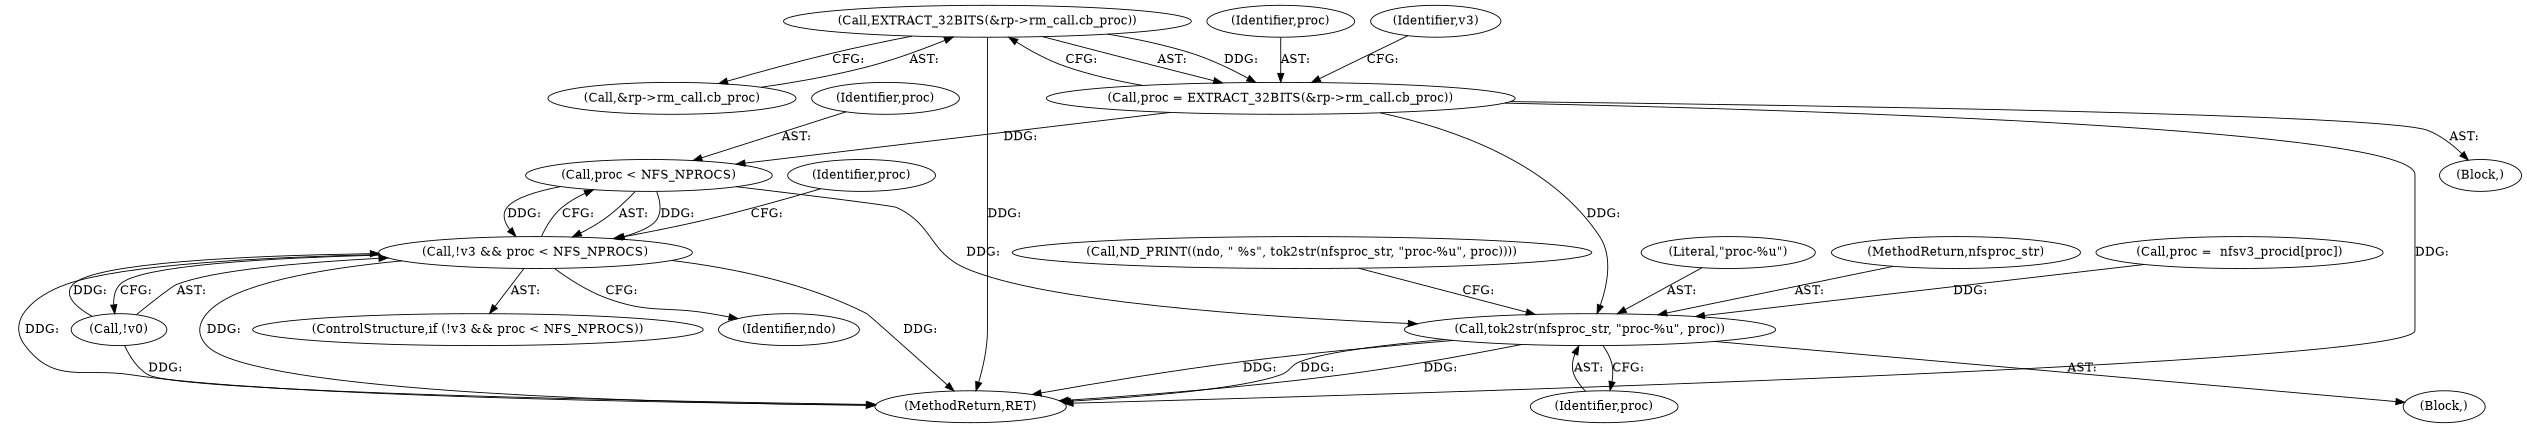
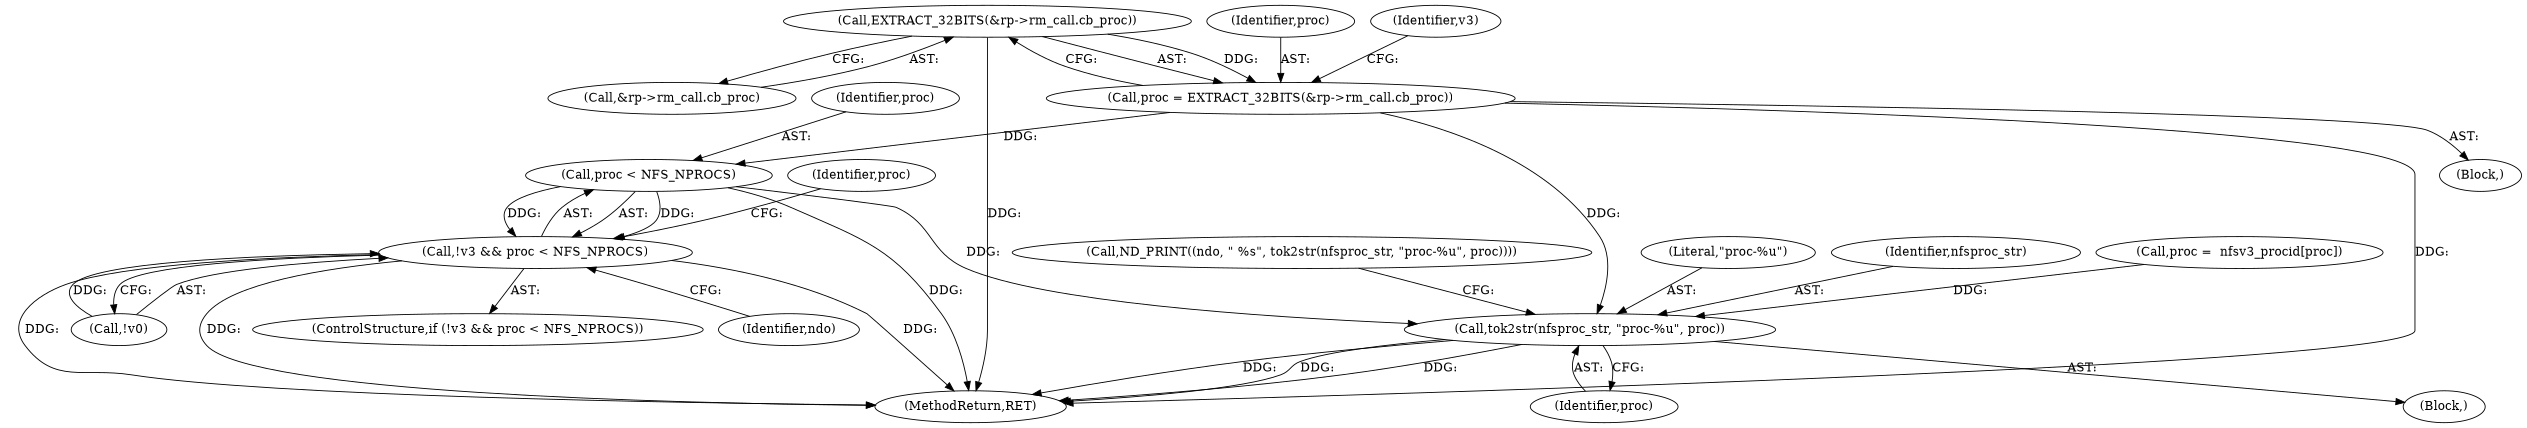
(580, 214) -> (580, 214)
(1956, 253) -> (1956, 253)
(638, 307) -> (673, 293)
(488, 396) -> (878, 250)
